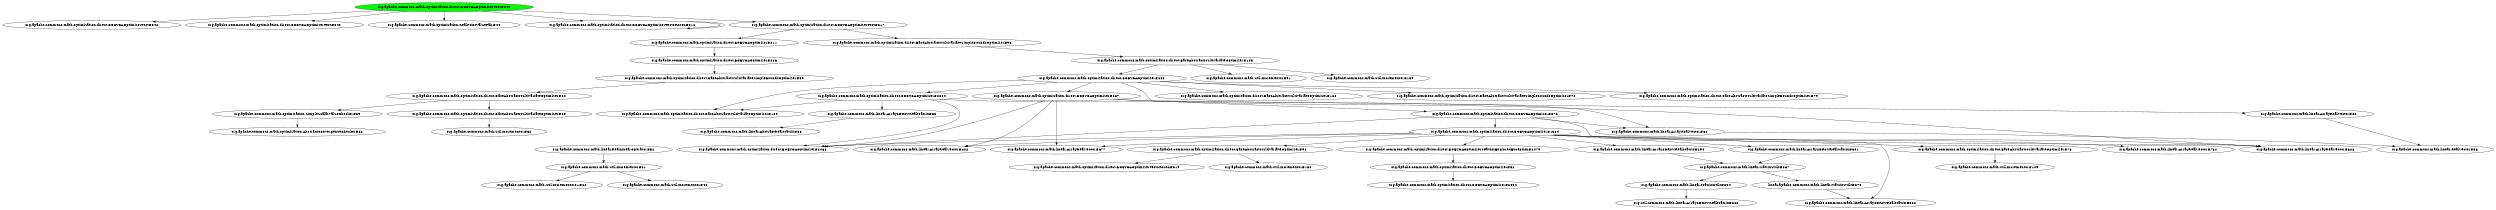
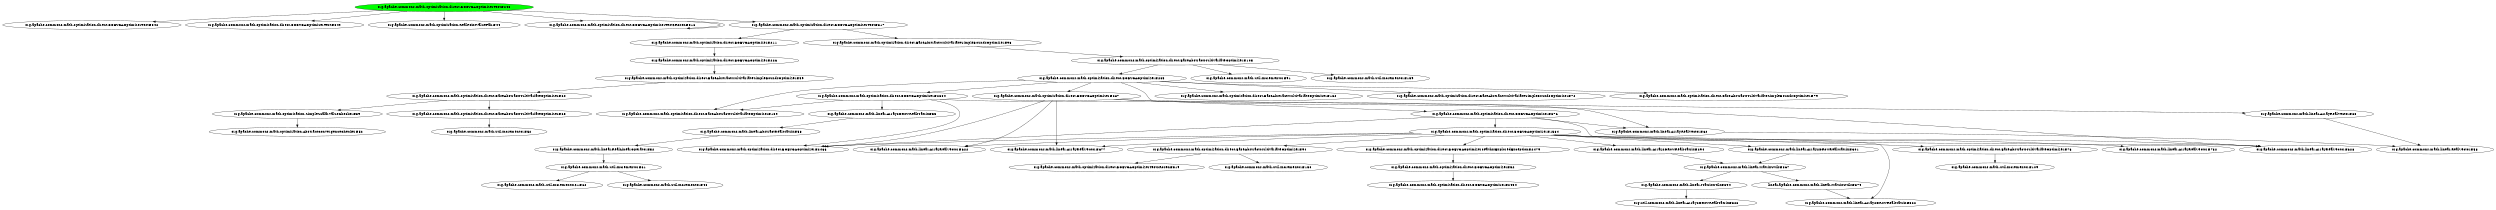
none -> (679, 141)
